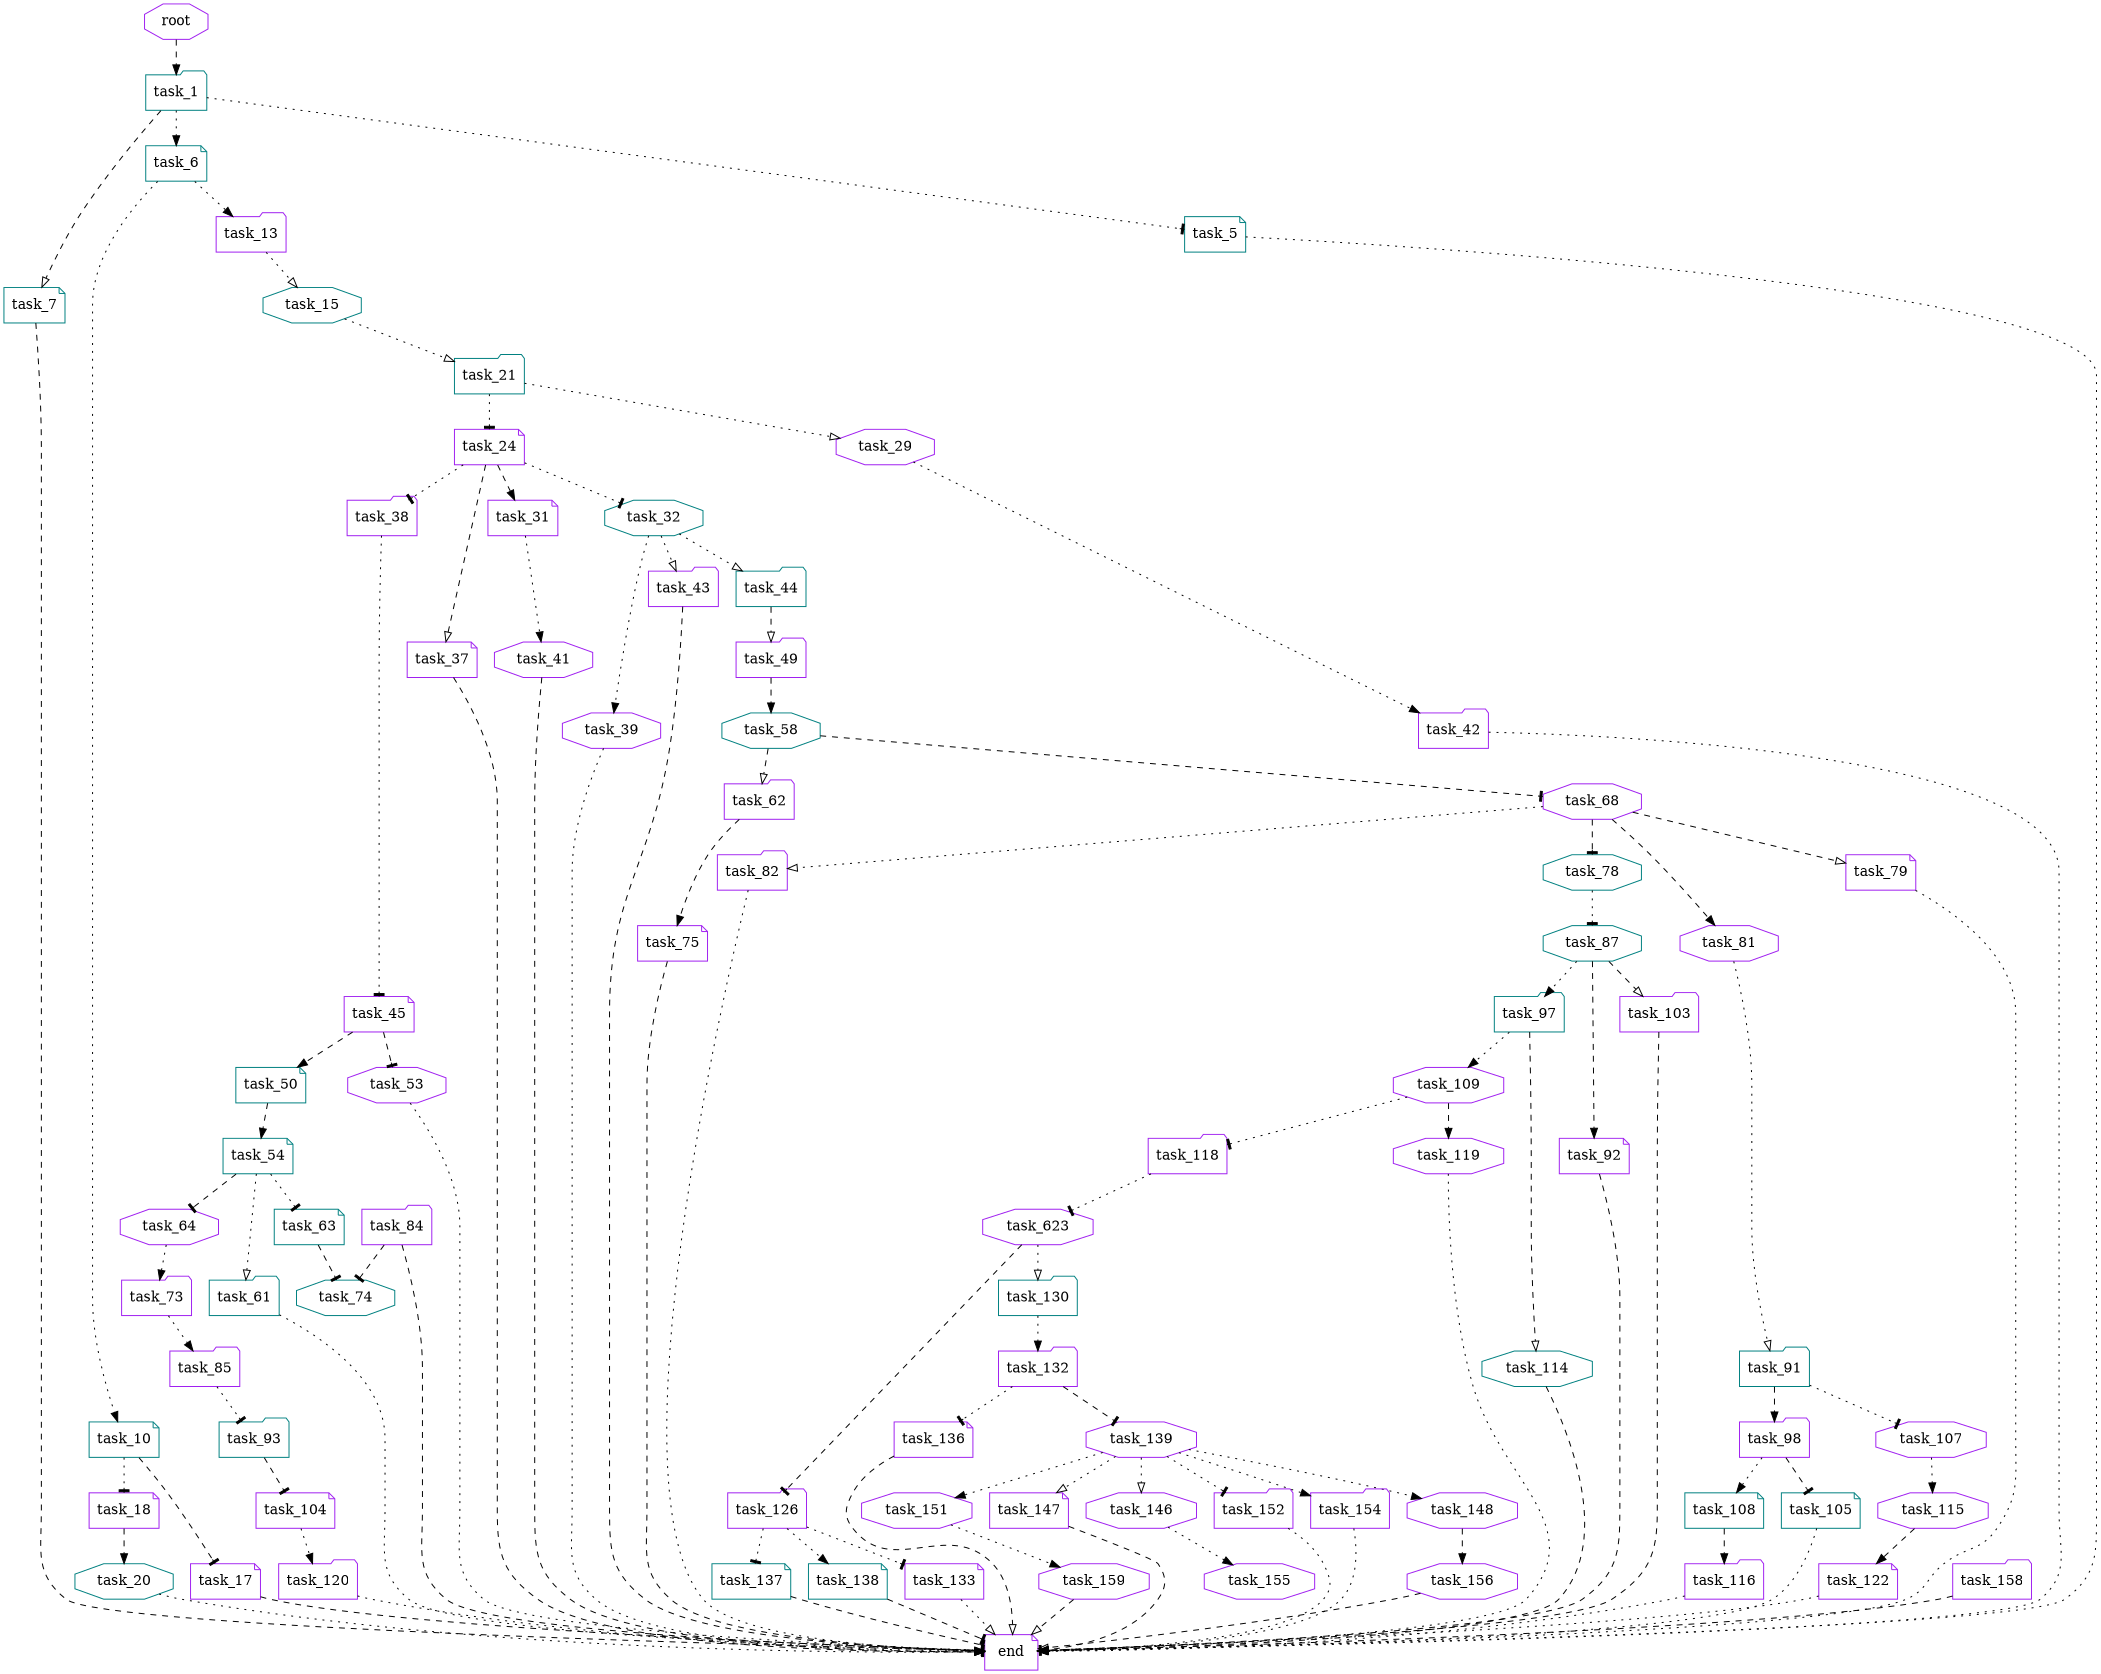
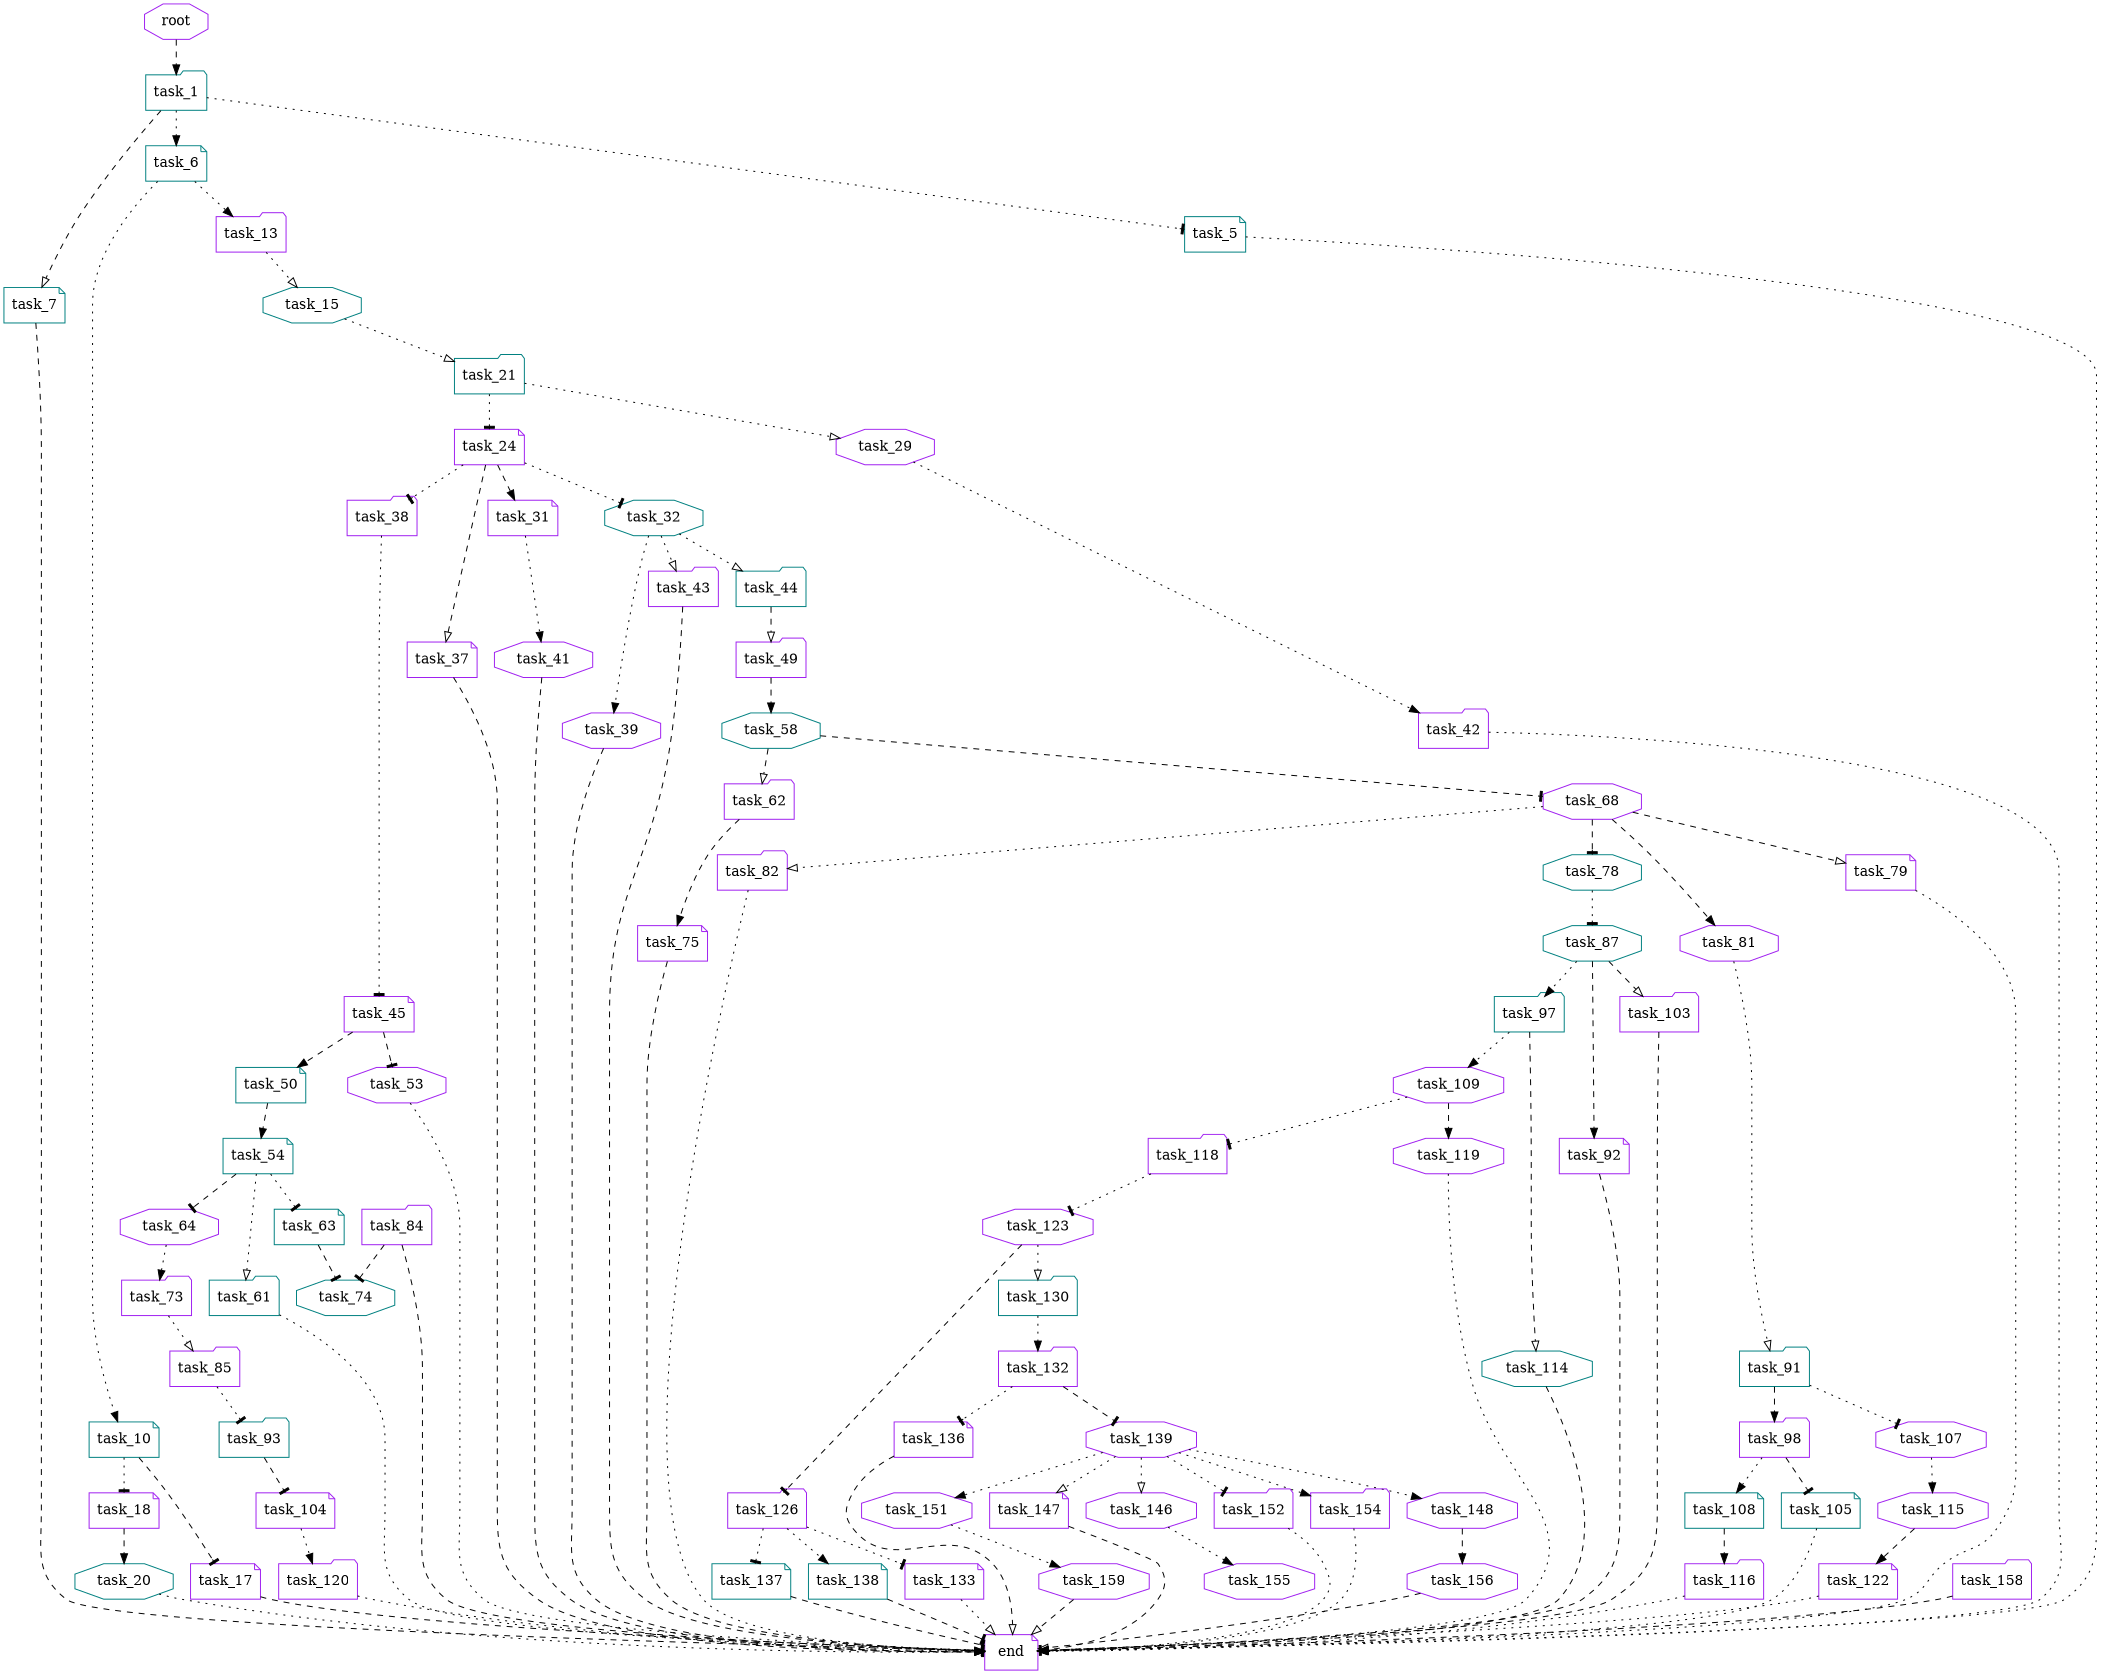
(1038, 1227) -> (1038, 1227)
(178, 1329) -> (178, 1329)
(572, 1368) -> (572, 1368)
